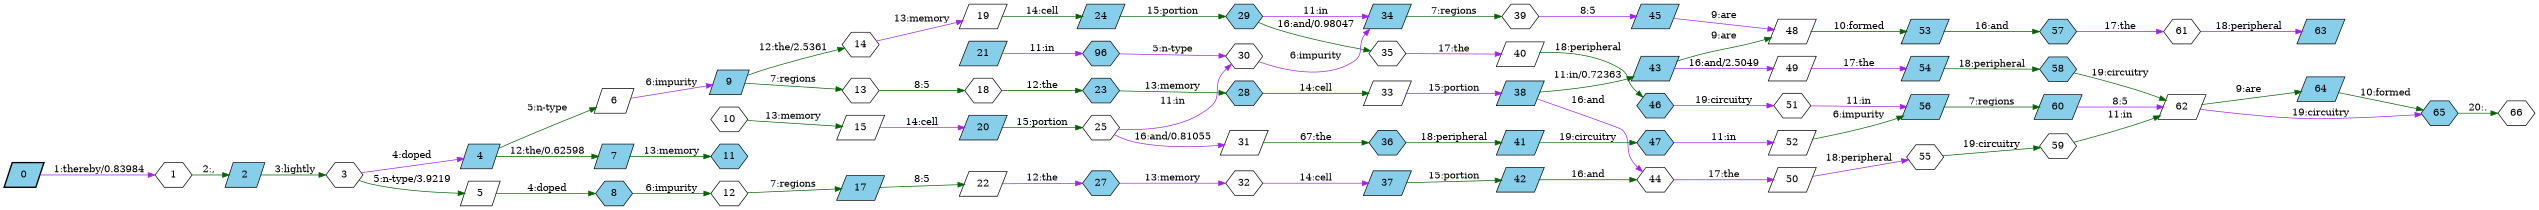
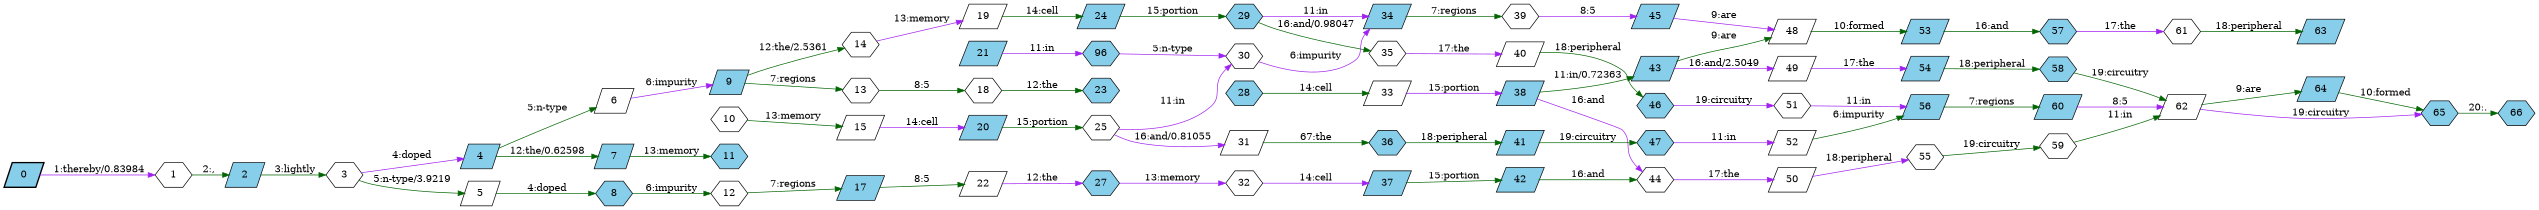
(2248, 32) -> (2248, 32)
(1169, 92) -> none
(2516, 113) -> (2516, 113)
